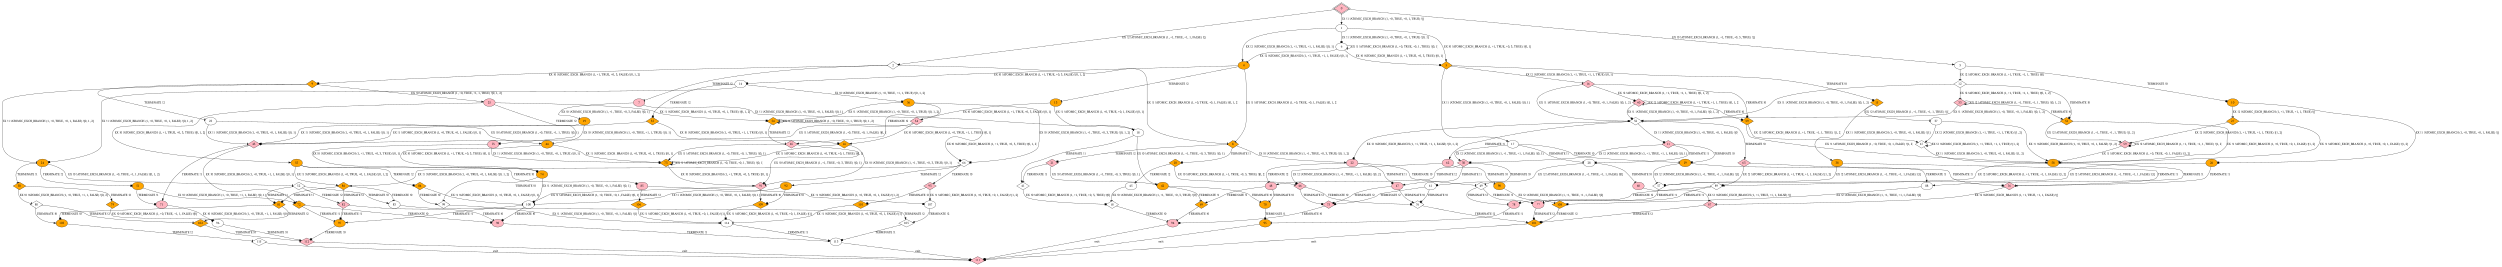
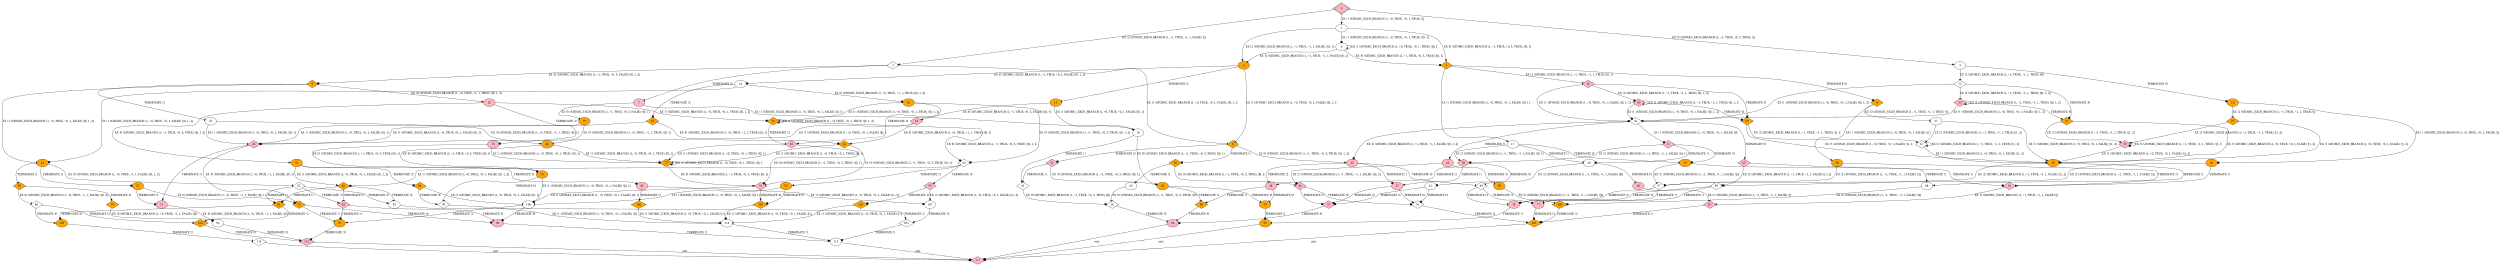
(653, 168) -> (653, 168)
none -> (1599, 198)
